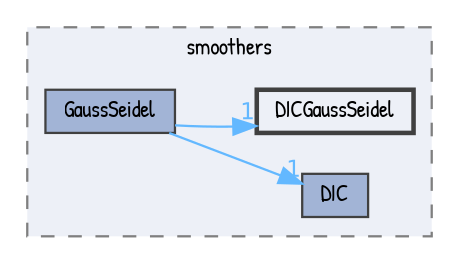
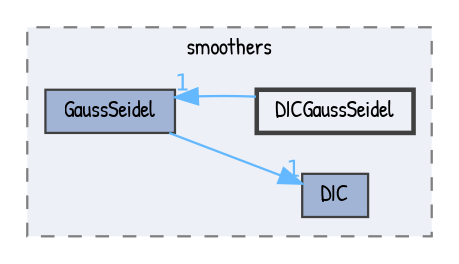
(204, 126) -> (227, 96)
